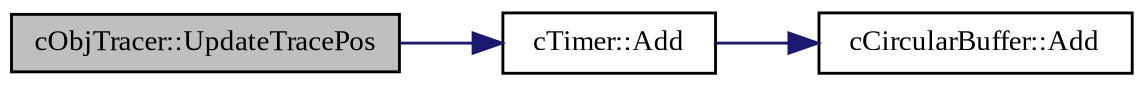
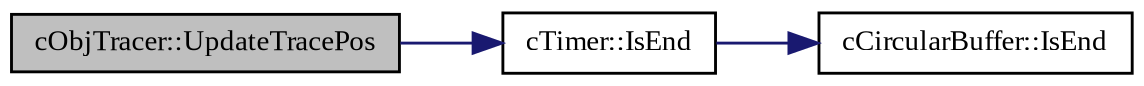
(609, 43) -> (609, 43)
(976, 43) -> (976, 43)
